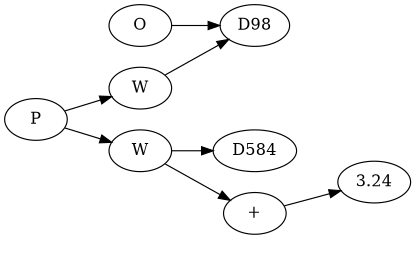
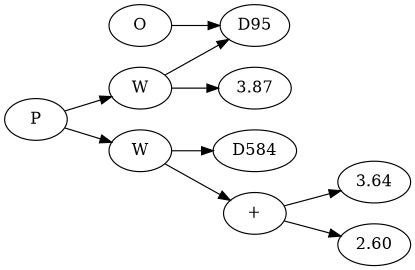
(255, 26) -> (255, 26)
none -> (255, 88)
(374, 182) -> (374, 182)
none -> (374, 245)
